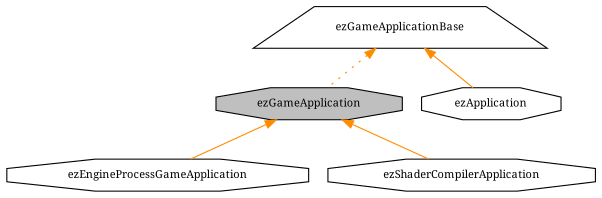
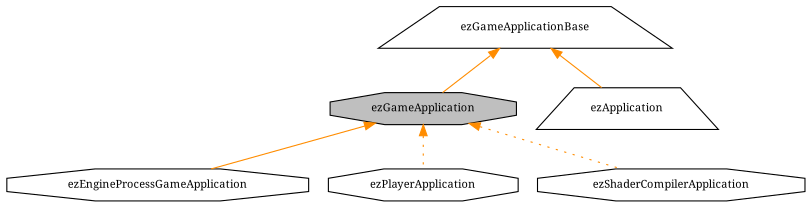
(347, 71) -> (467, 74)
(491, 104) -> (627, 109)
(390, 142) -> (551, 148)
none -> (423, 185)
